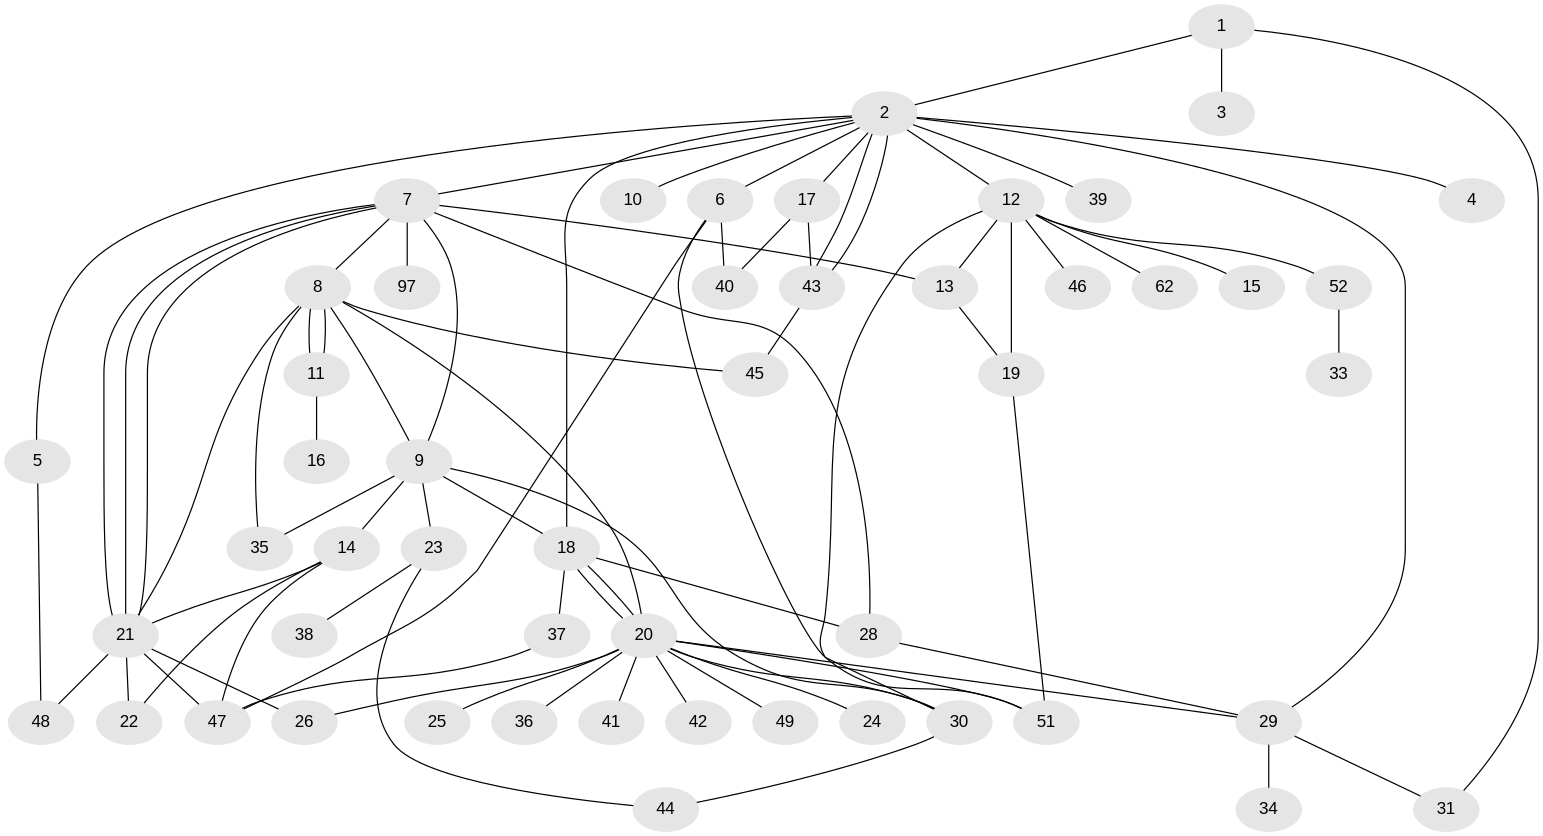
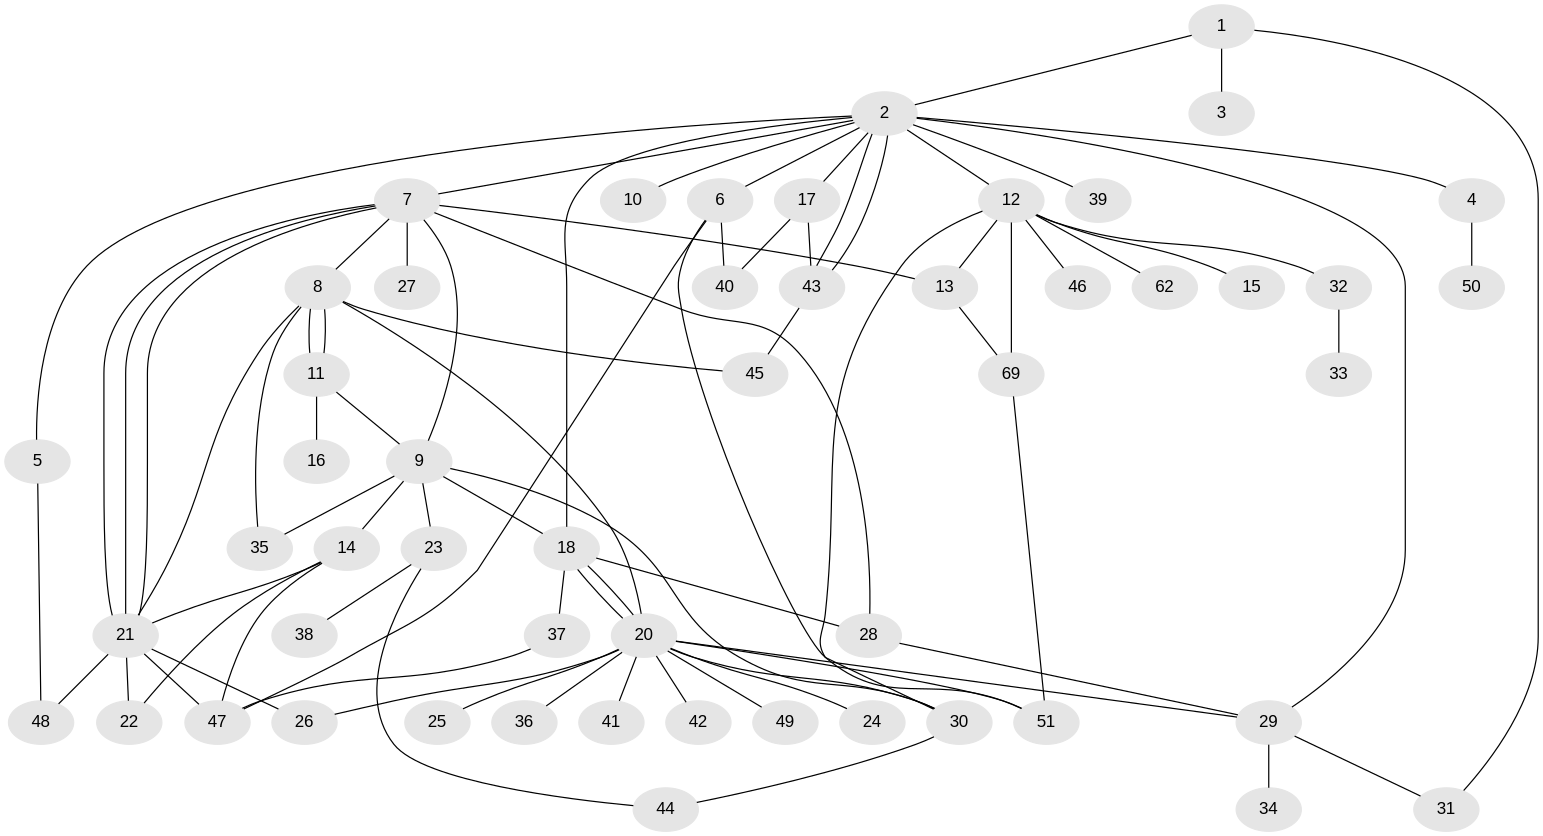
(407, 288) -> (407, 288)
(1339, 288) -> (1339, 288)
none -> (1472, 288)
(372, 373) -> (368, 418)
(1011, 375) -> (1011, 375)
